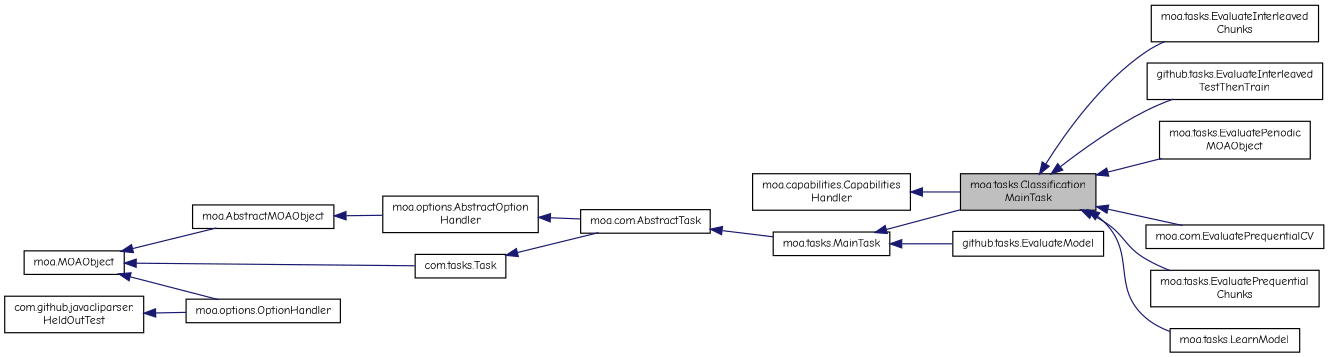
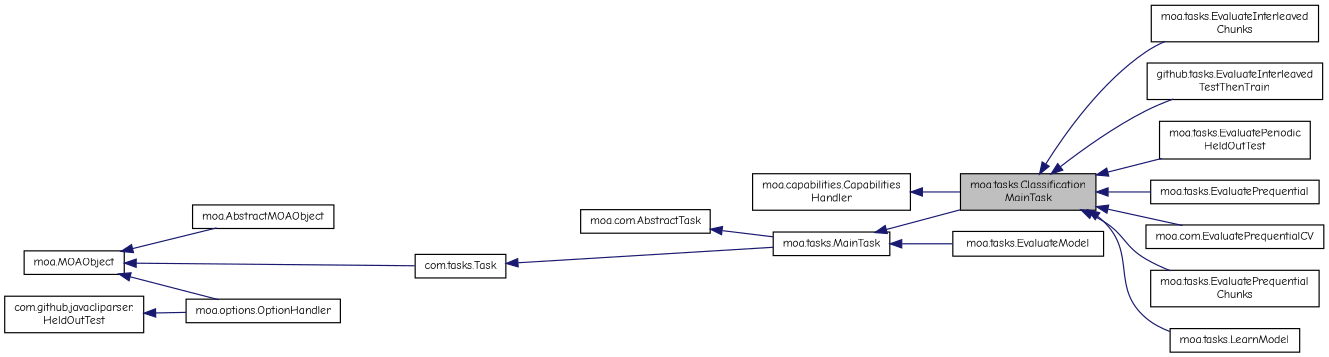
(1235, 140) -> (1235, 140)
none -> (1235, 192)
(461, 214) -> none
(558, 243) -> (646, 255)
(1028, 244) -> (1028, 244)
